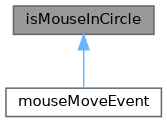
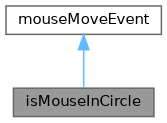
(84, 69) -> (84, 69)
